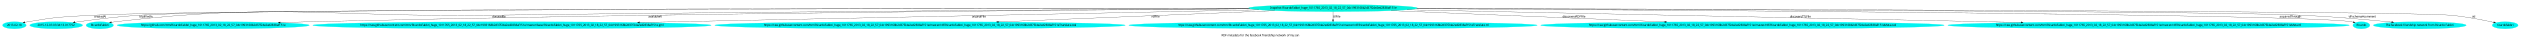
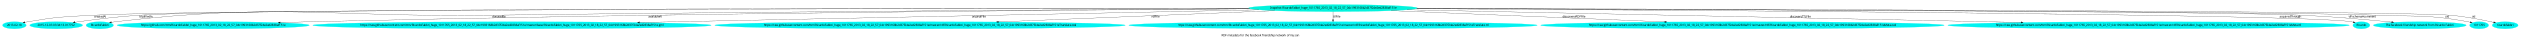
none -> (2479, 25)
